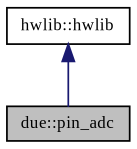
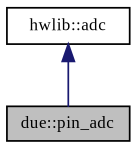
(68, 26) -> (68, 26)
